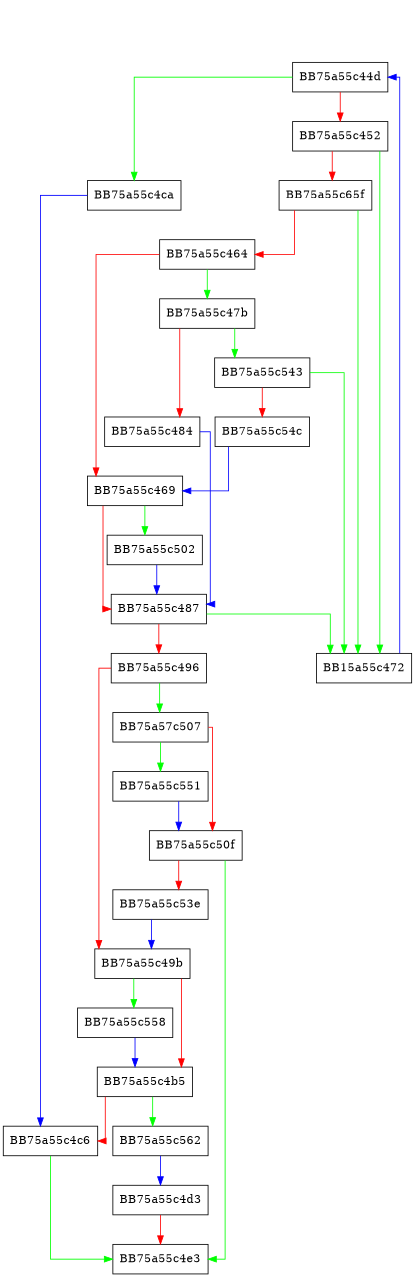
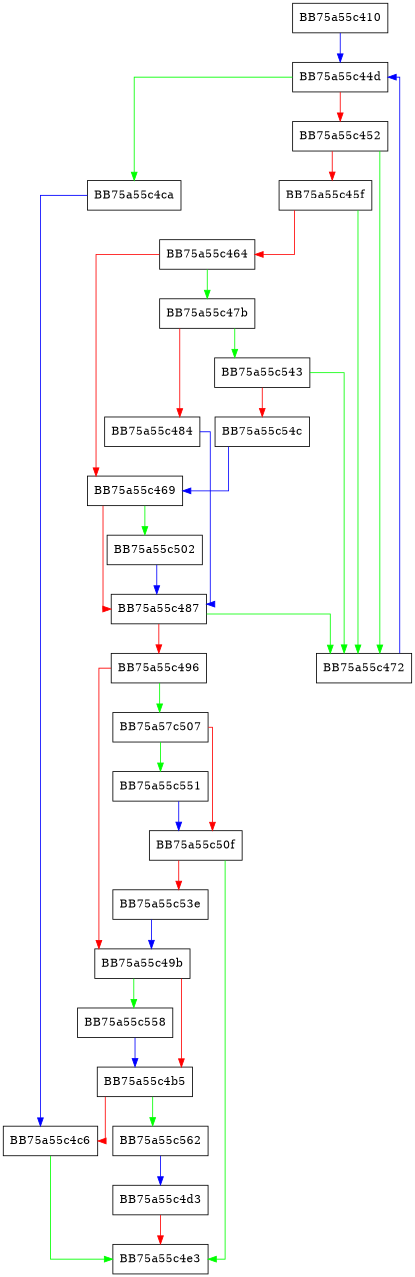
none -> (340, 18)
(325, 195) -> (325, 195)
(364, 668) -> (364, 668)
